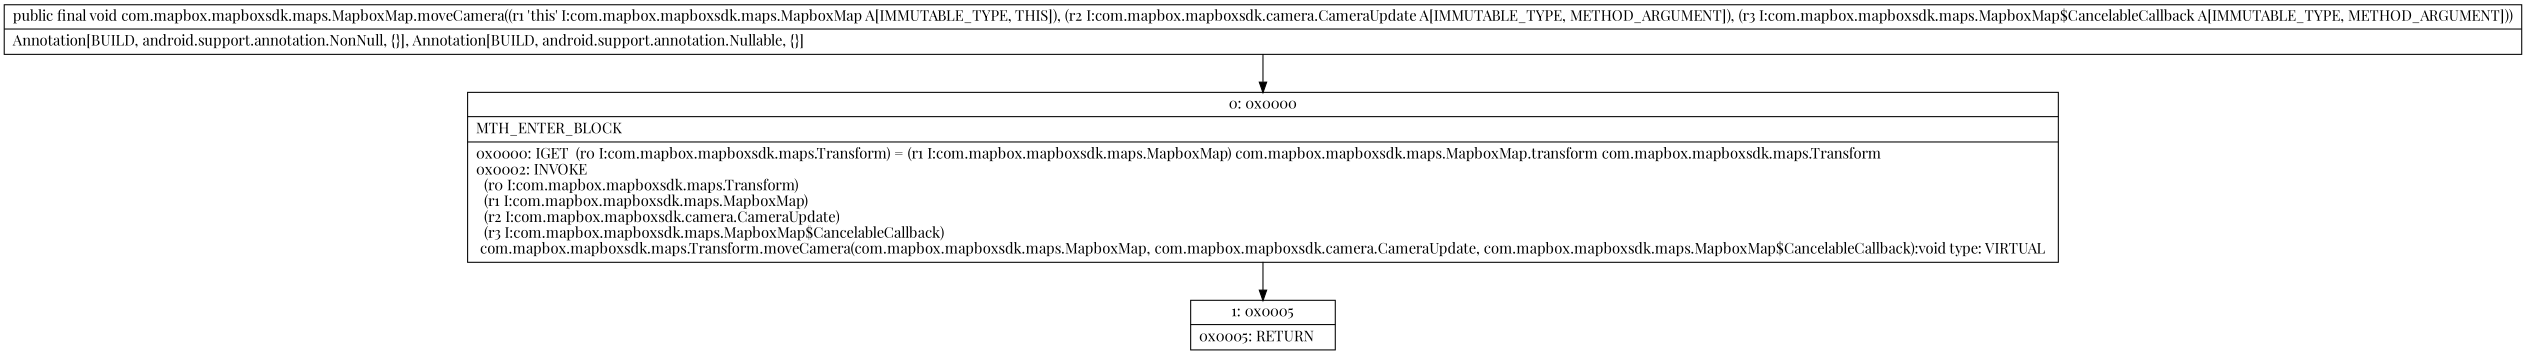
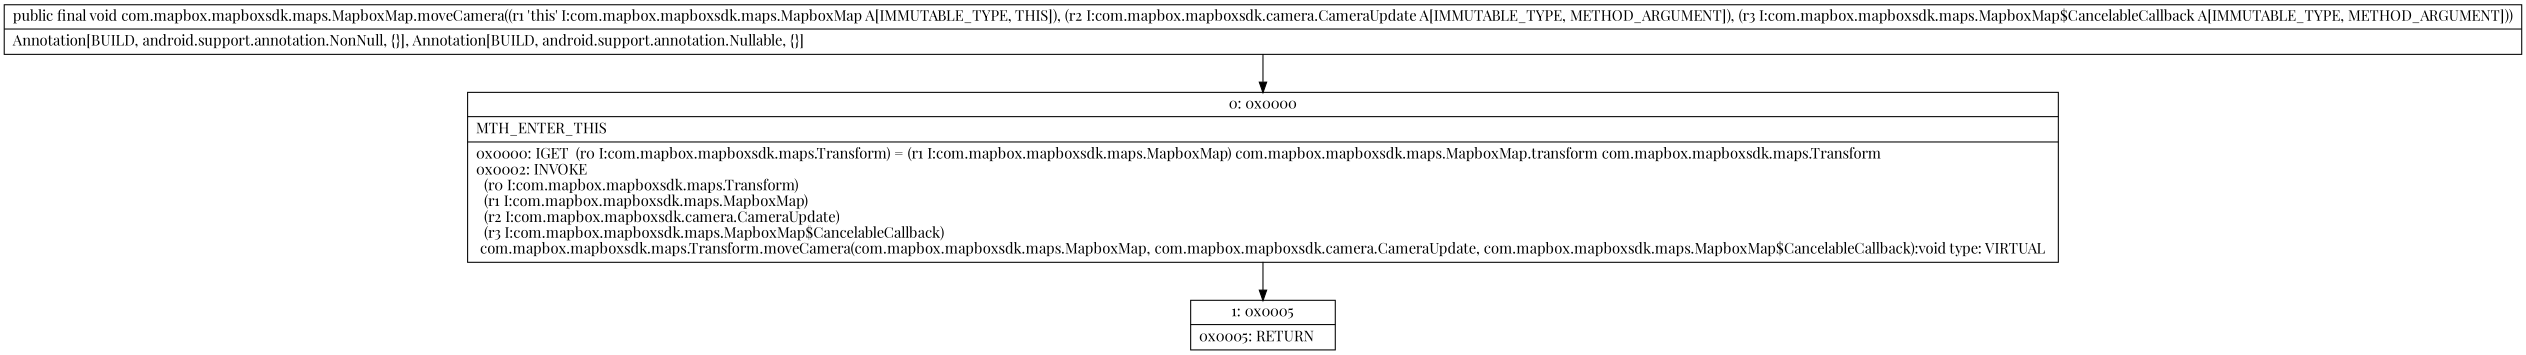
(549, 129) -> (542, 129)
